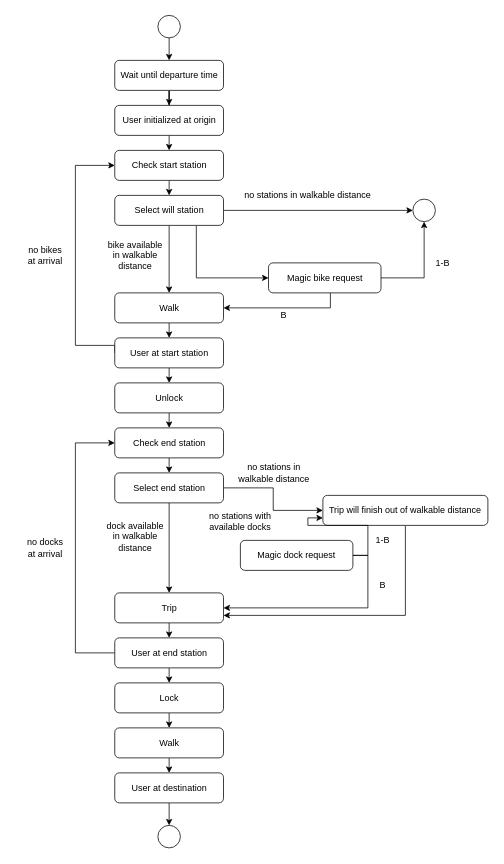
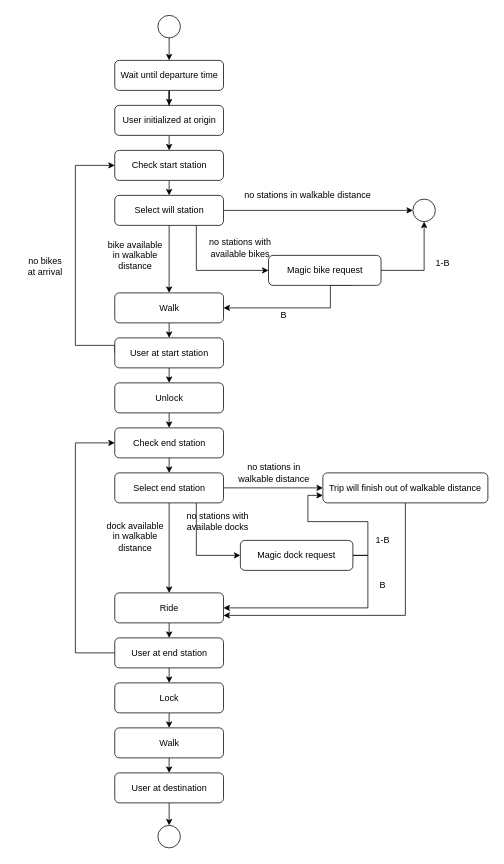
none -> (240, 248)
(45, 255) -> (45, 267)
(325, 278) -> (325, 270)
(405, 510) -> (405, 488)
(240, 522) -> (218, 522)
(45, 548) -> none
none -> (196, 548)
(170, 608) -> (170, 608)
